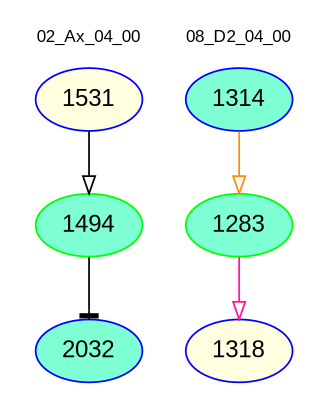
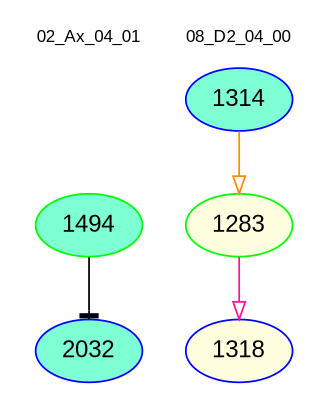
(89, 38) -> (89, 38)
(89, 100) -> none
(239, 225) -> (239, 225)
